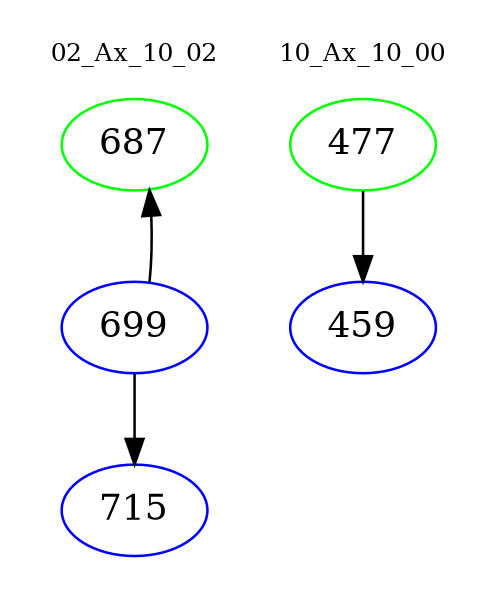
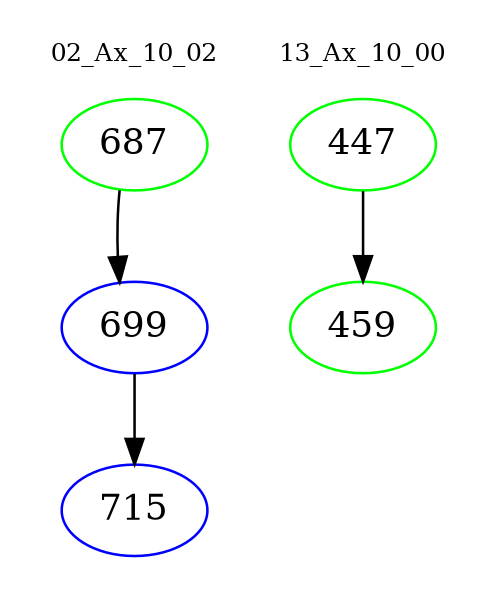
(363, 55) -> (363, 55)
(363, 145) -> (363, 145)
(152, 249) -> (118, 223)
(363, 328) -> (363, 328)
